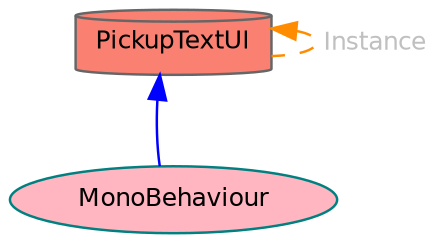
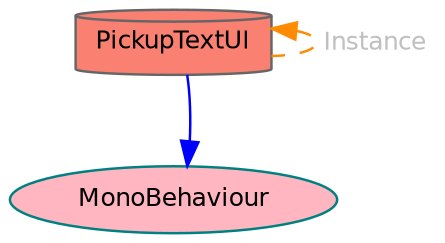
(157, 133) -> (190, 108)
